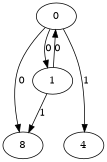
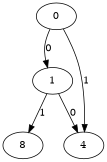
(54, 52) -> (67, 110)
(17, 72) -> none
